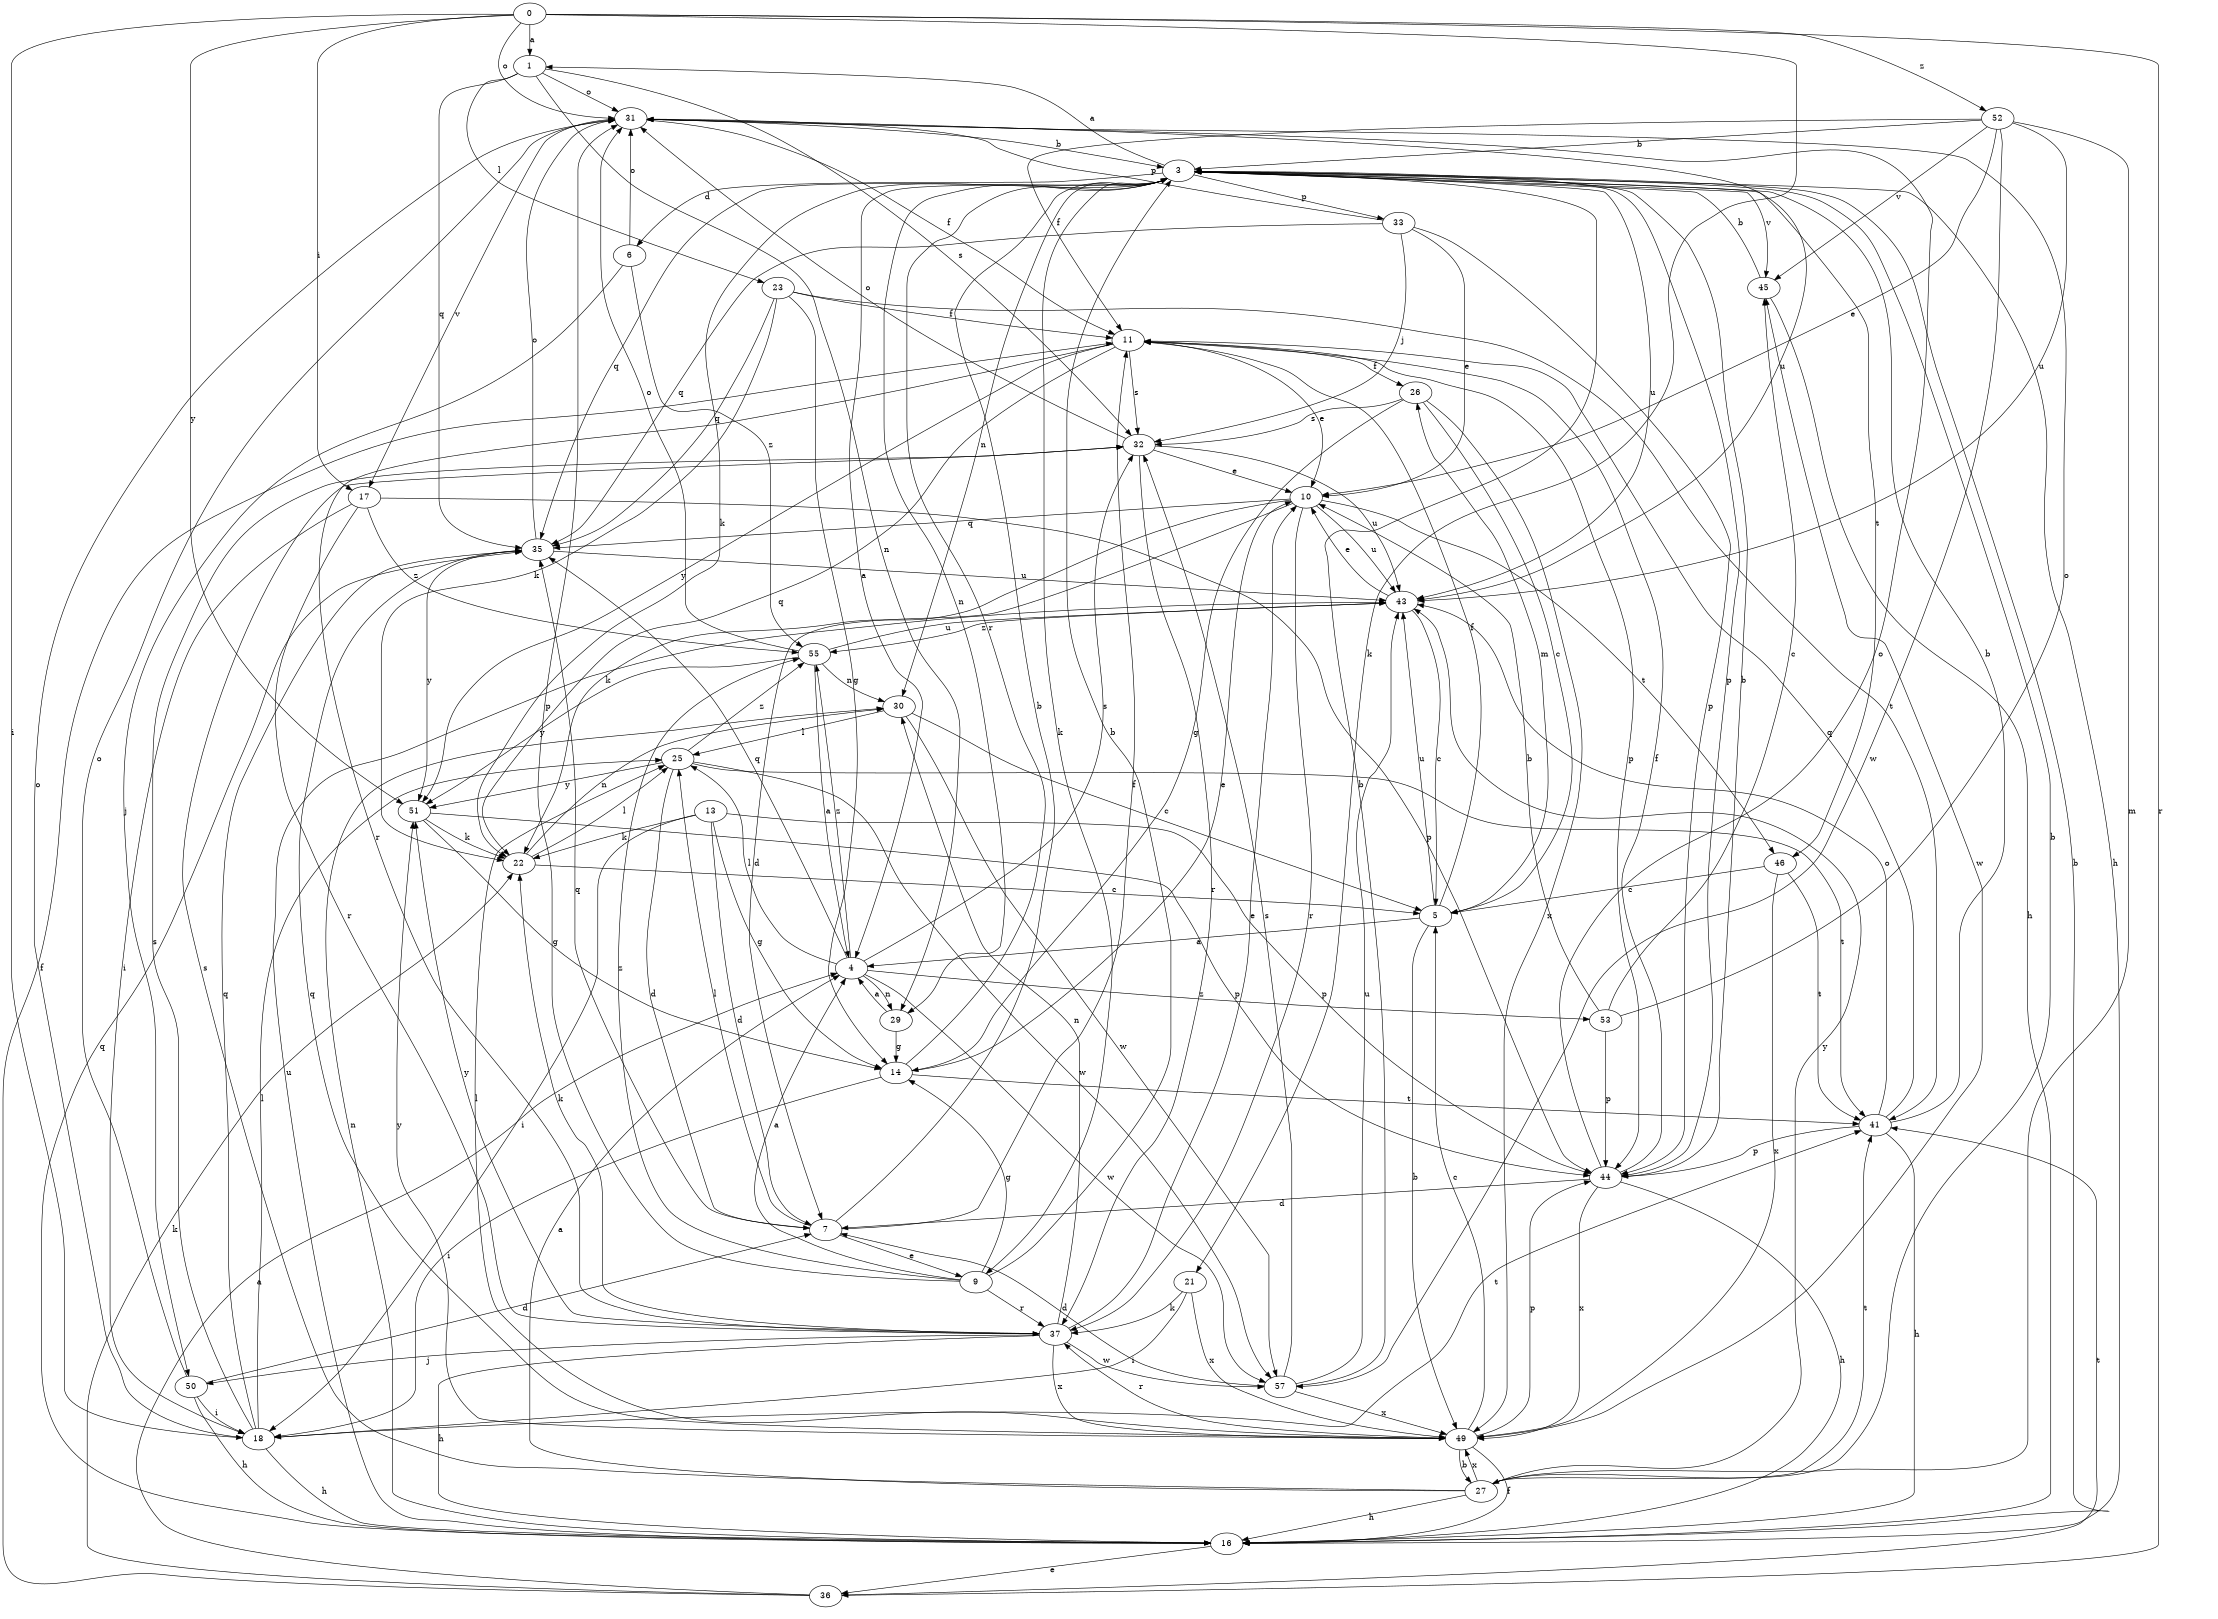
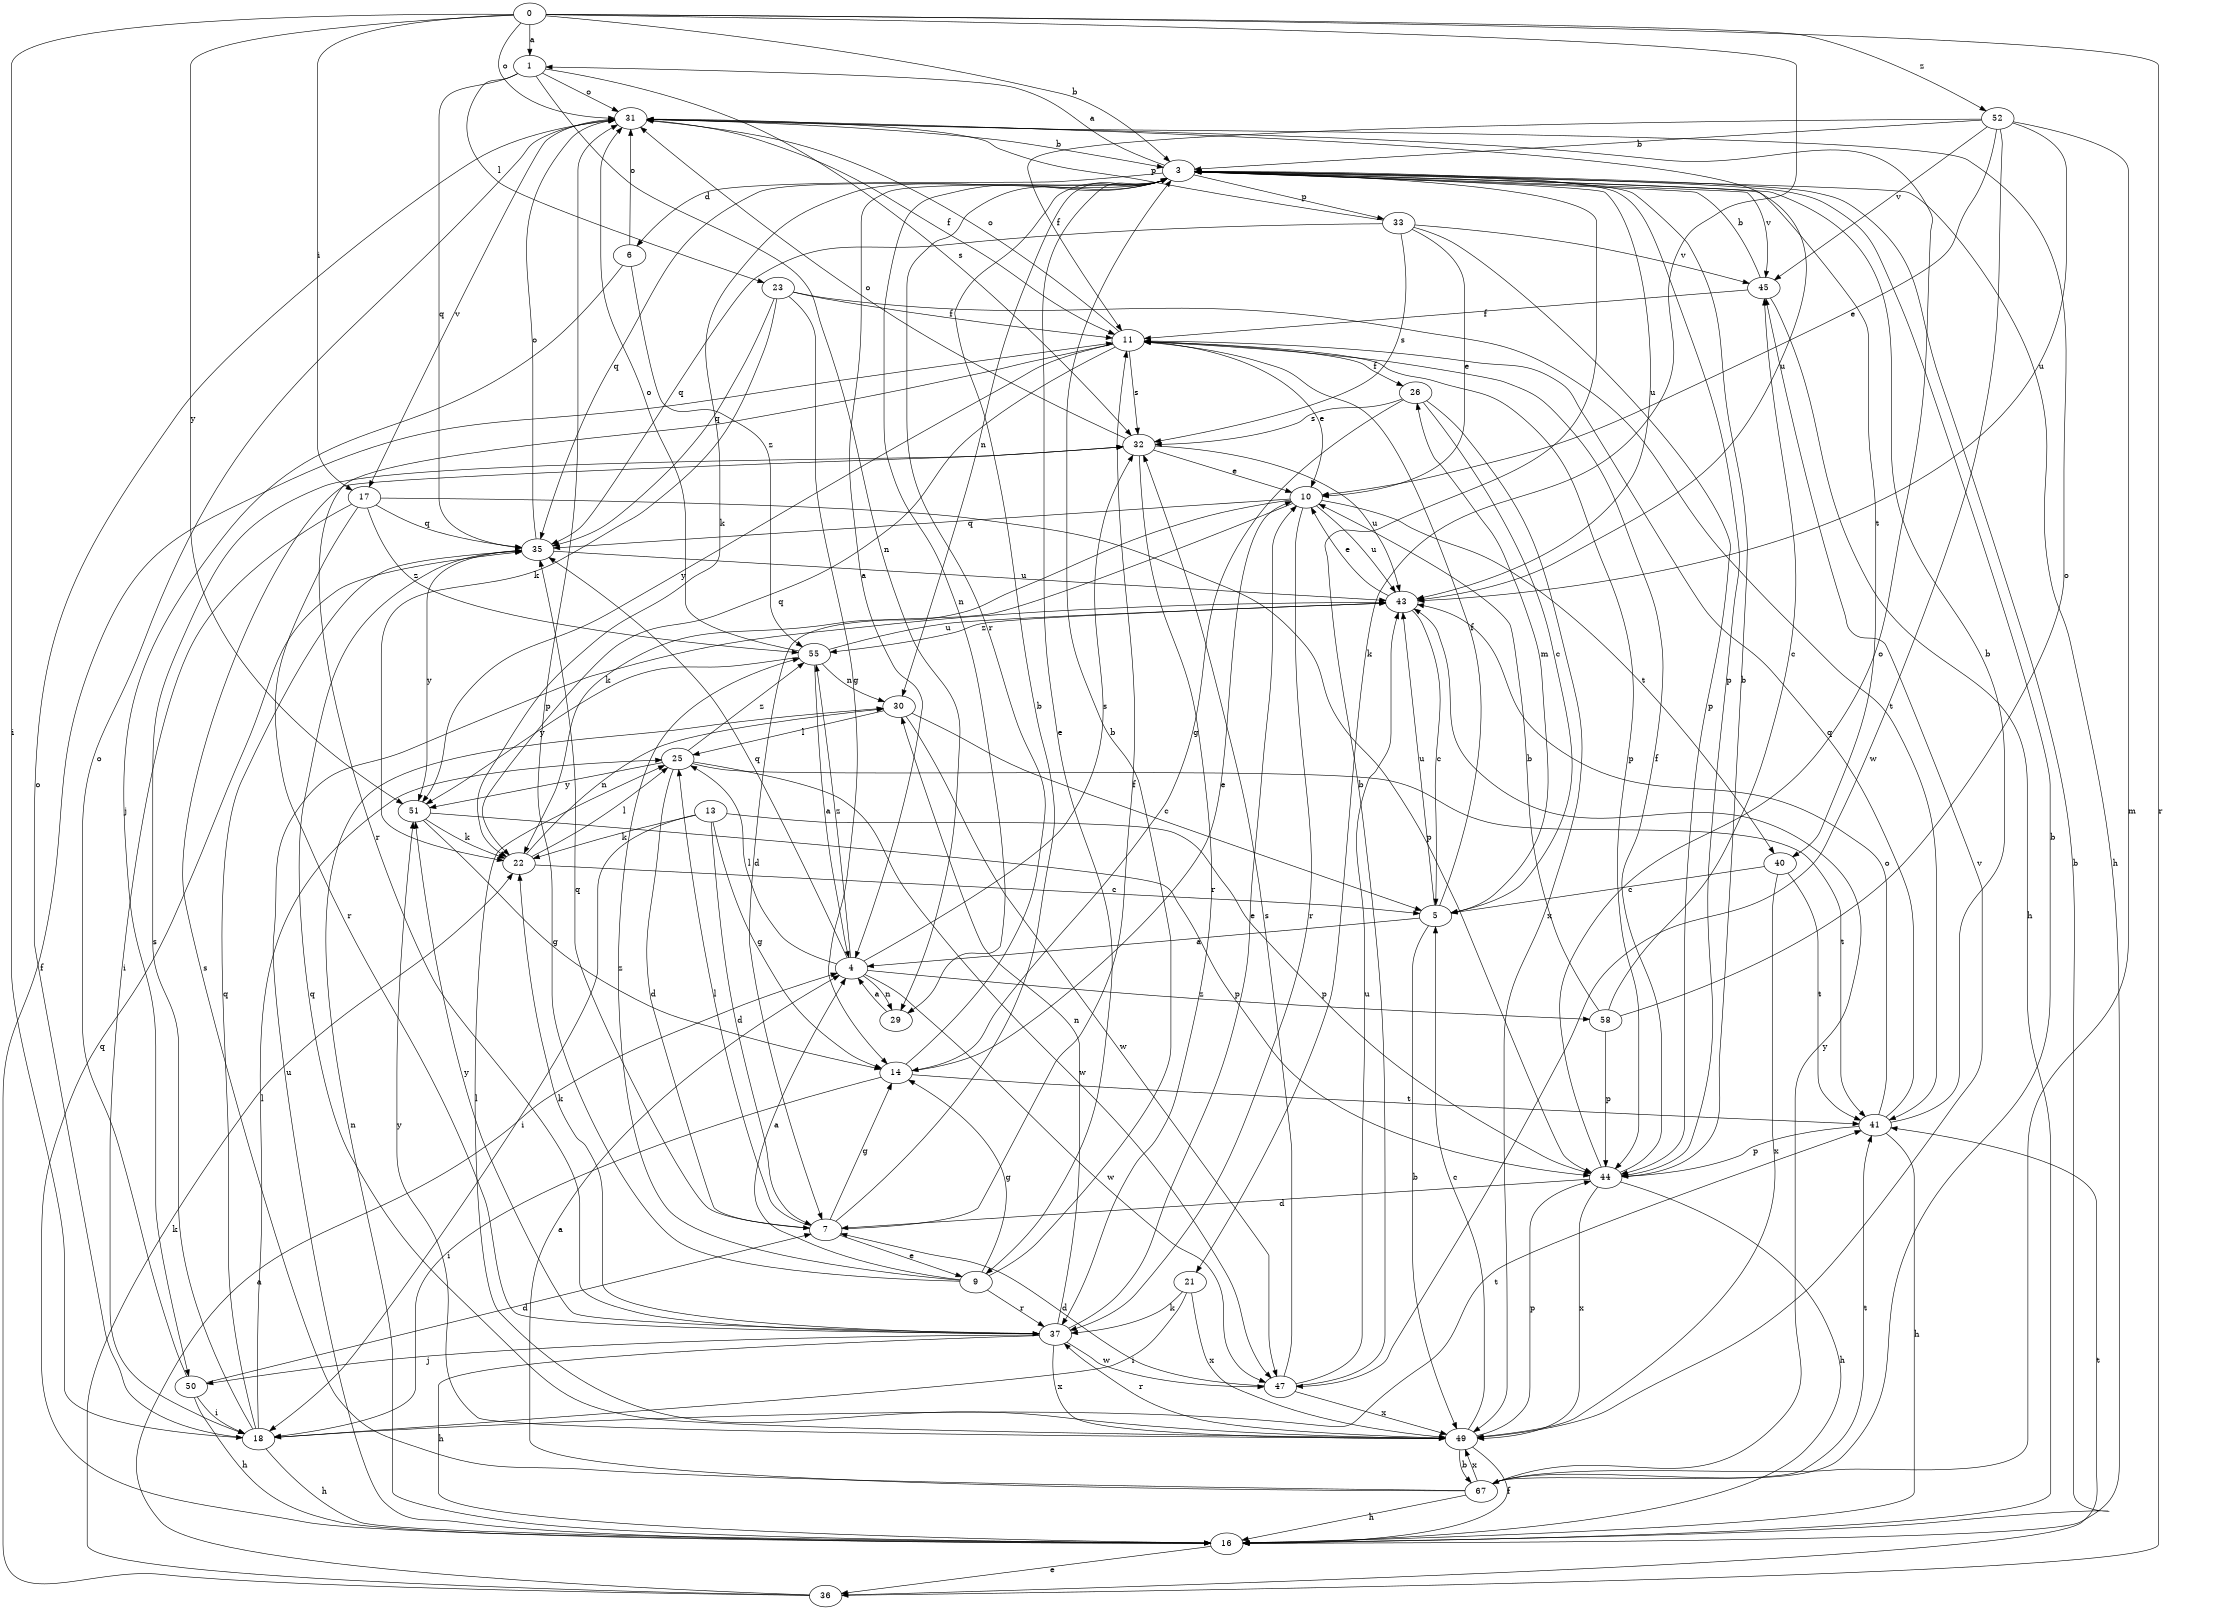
none -> (866, 55)
none -> (915, 192)
none -> (1581, 245)
none -> (1449, 314)
(1403, 340) -> (1403, 340)
none -> (443, 534)
(1061, 733) -> (1061, 733)
(1780, 864) -> (1780, 864)
(1980, 864) -> (1980, 864)
(1606, 1021) -> (1606, 1021)
(896, 1044) -> (860, 1154)
(1280, 1387) -> (1280, 1387)
(1481, 1491) -> (1481, 1491)
